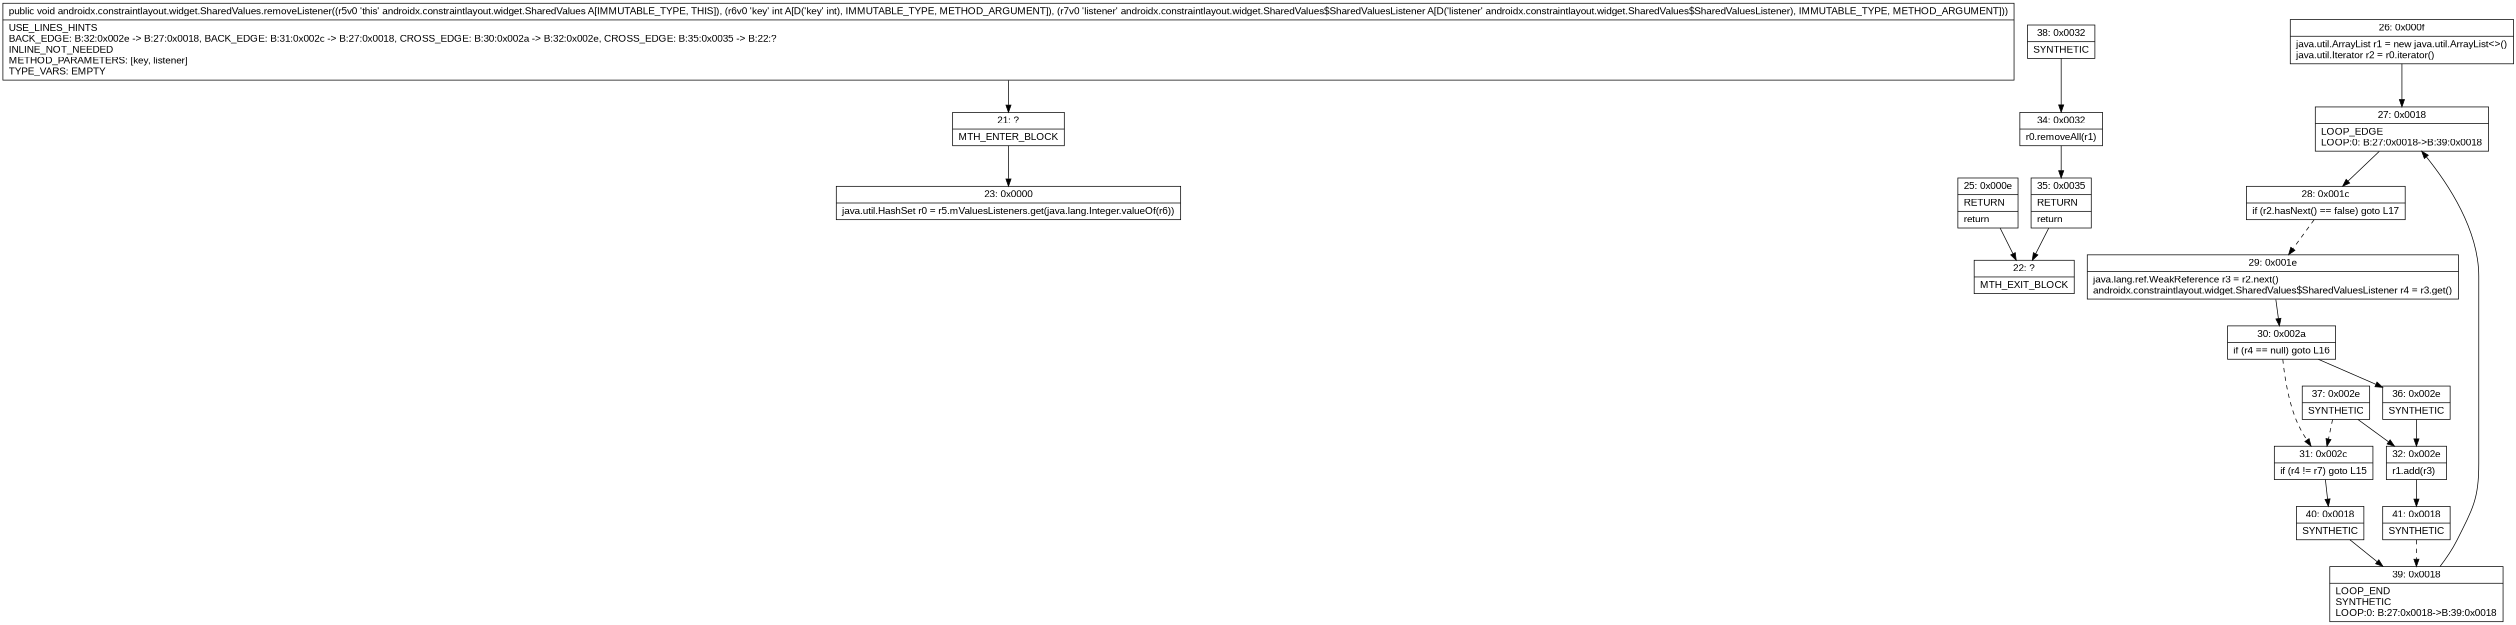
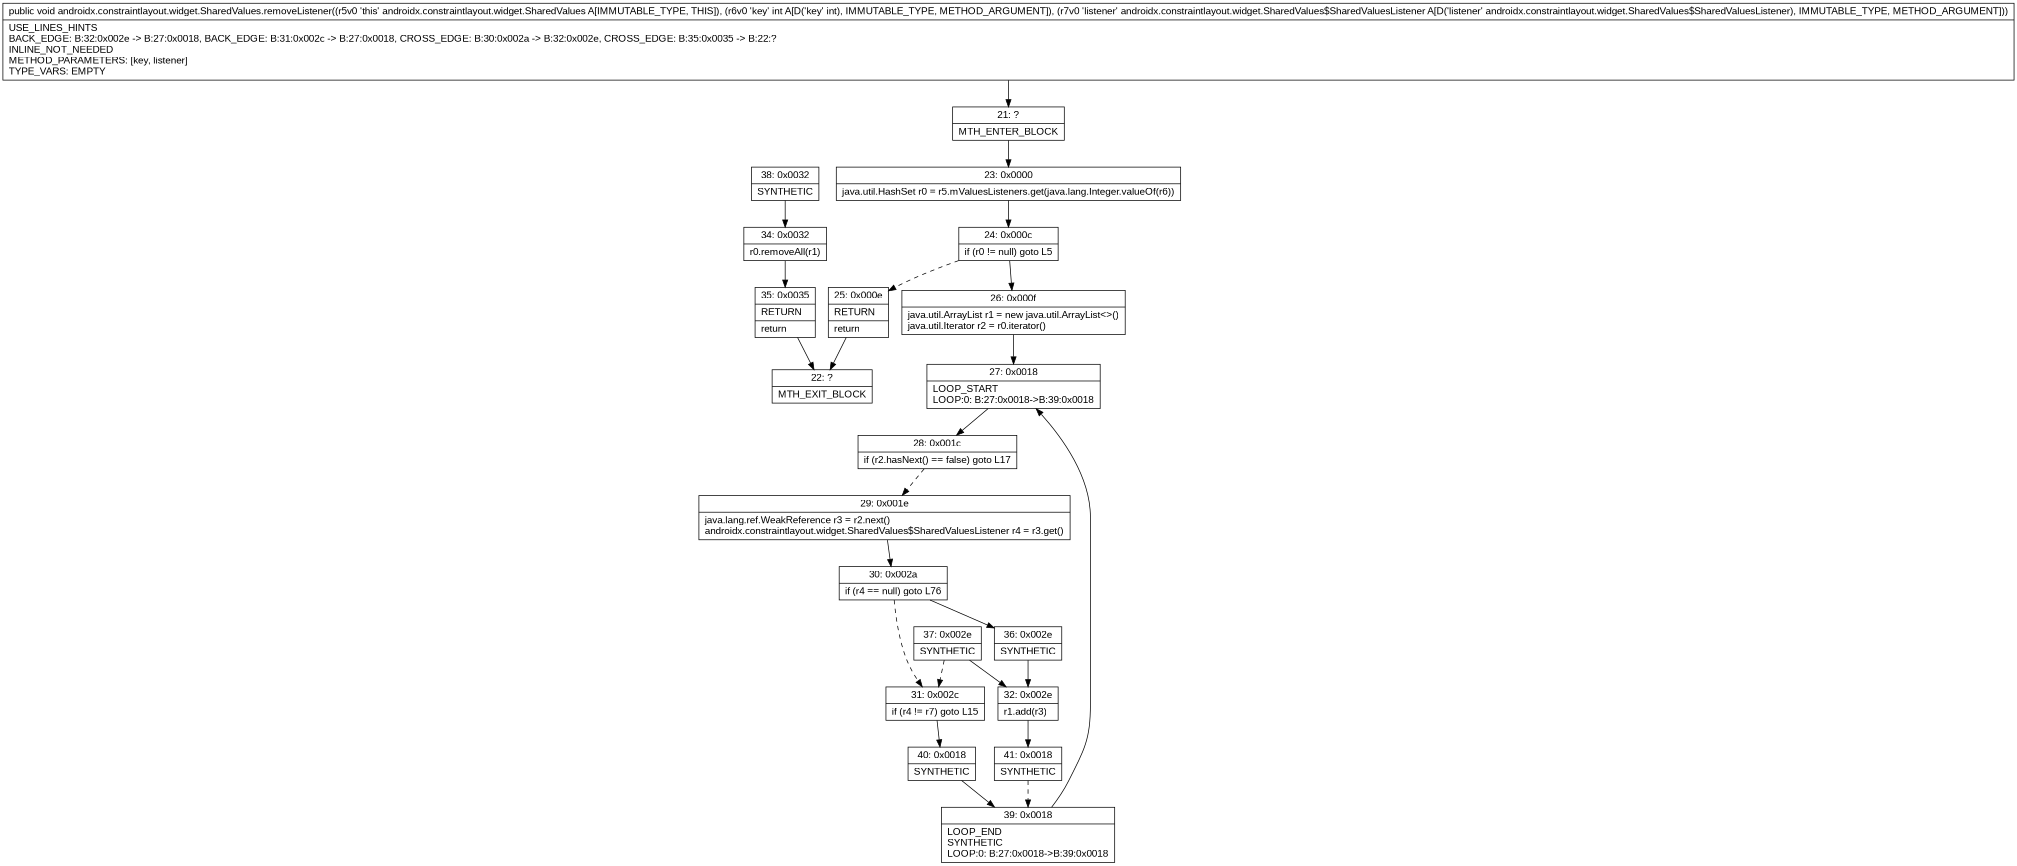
(2352, 132) -> (966, 389)
none -> (1008, 244)
(2282, 351) -> (893, 591)
